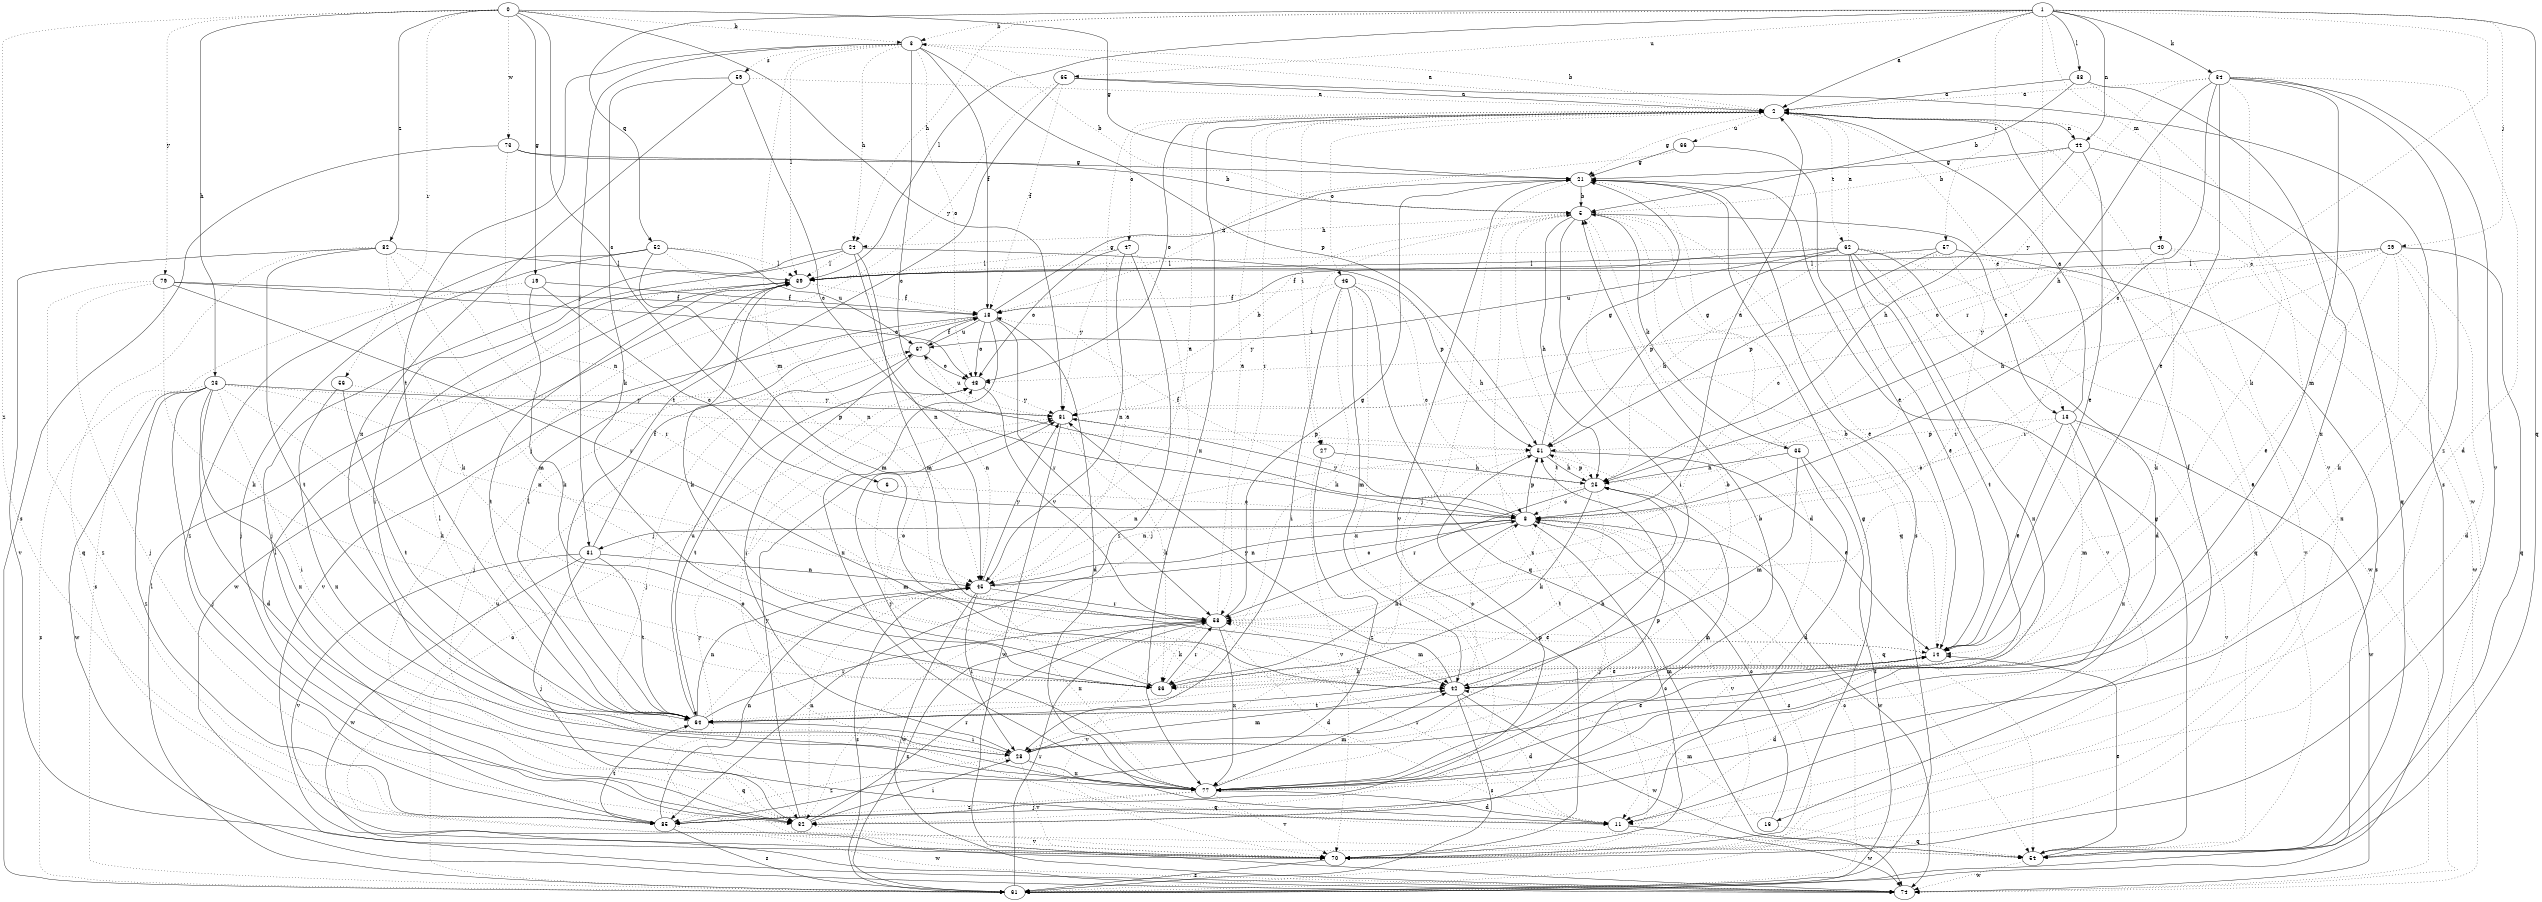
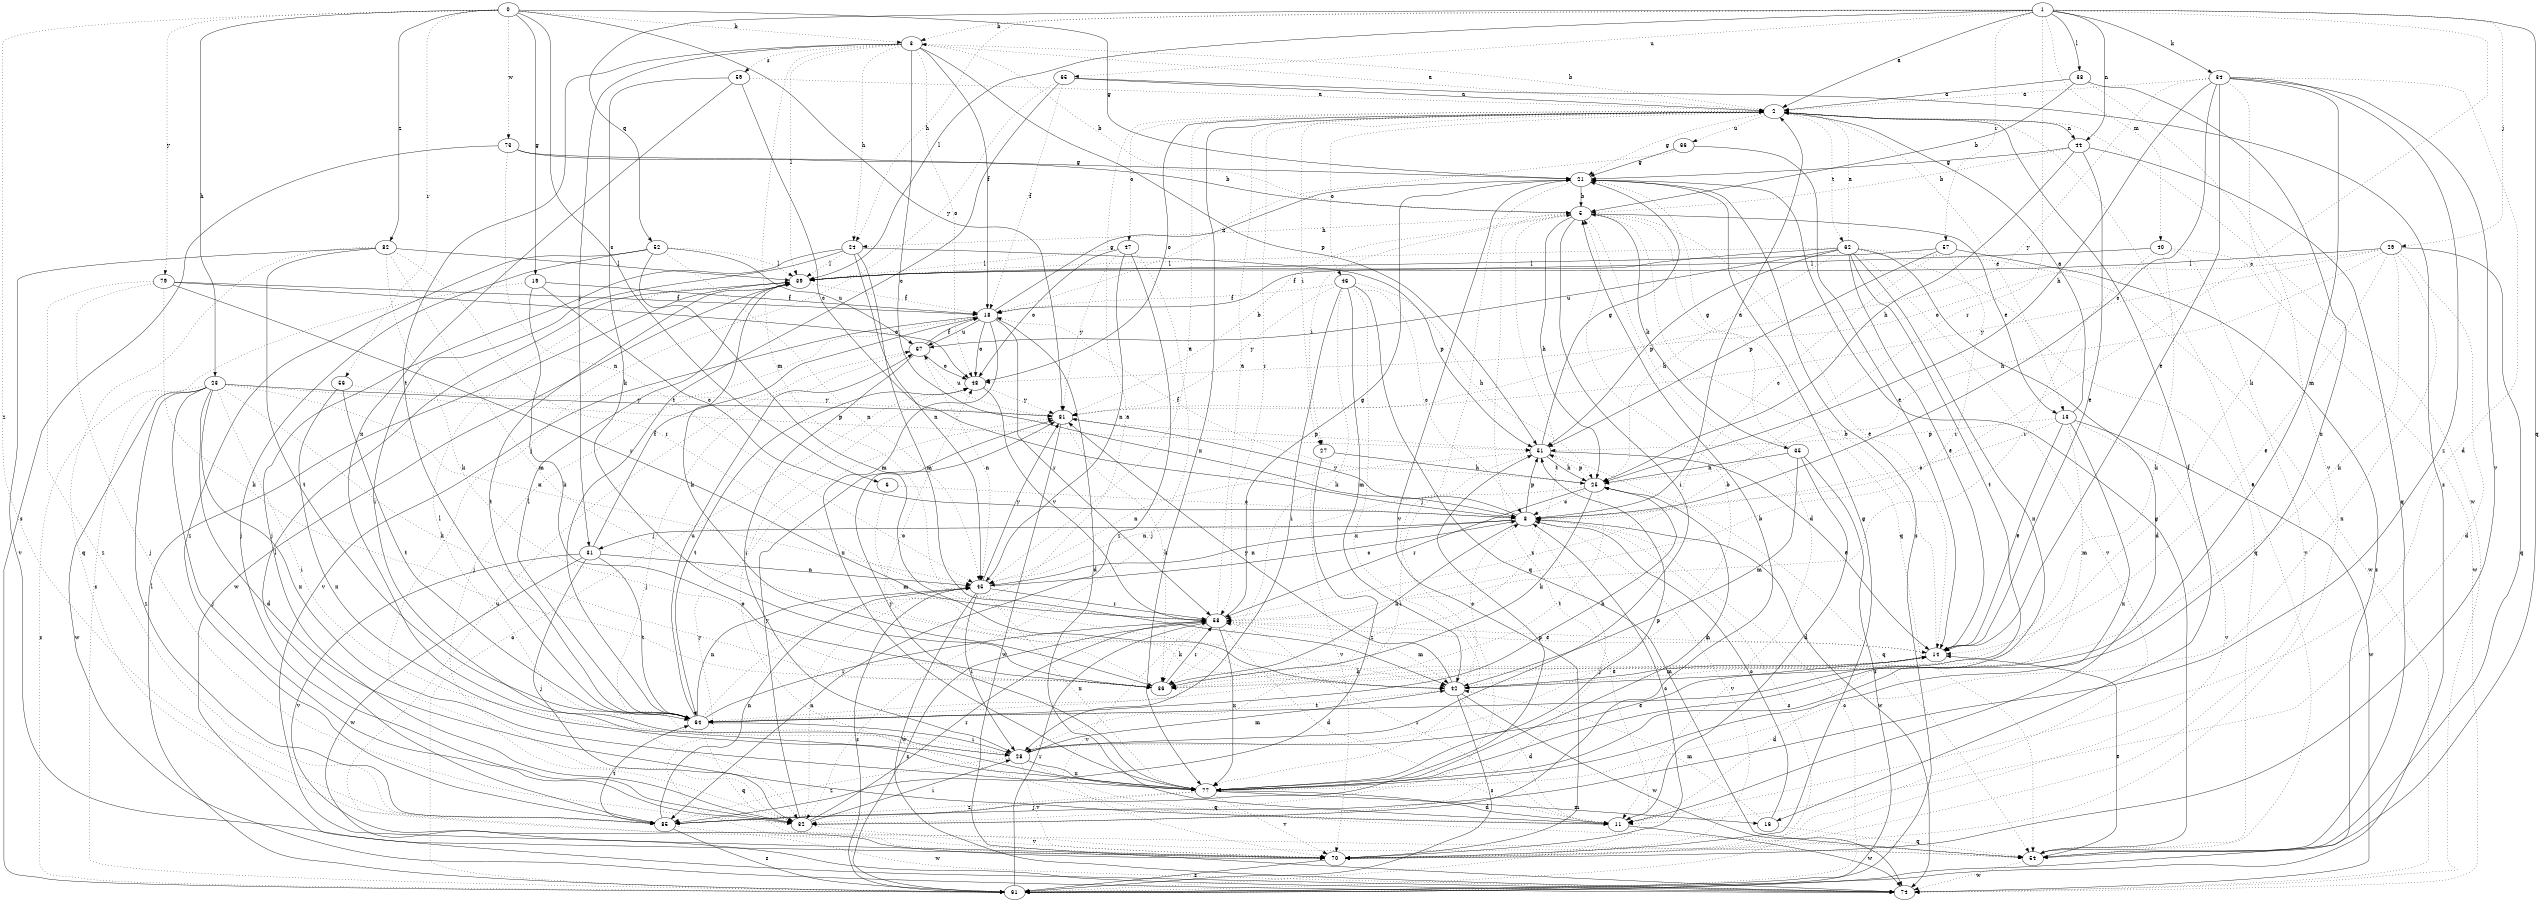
(1335, 739) -> (1485, 804)
